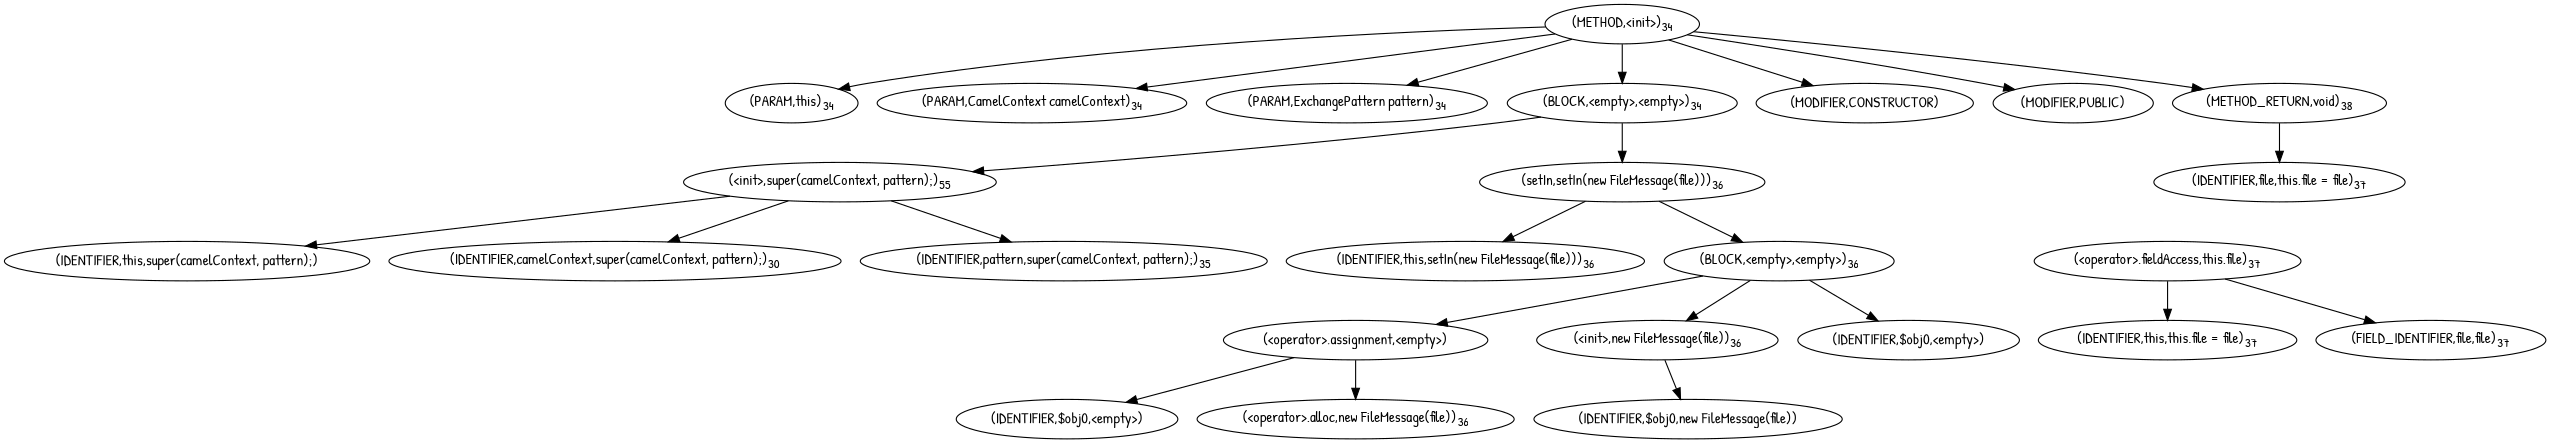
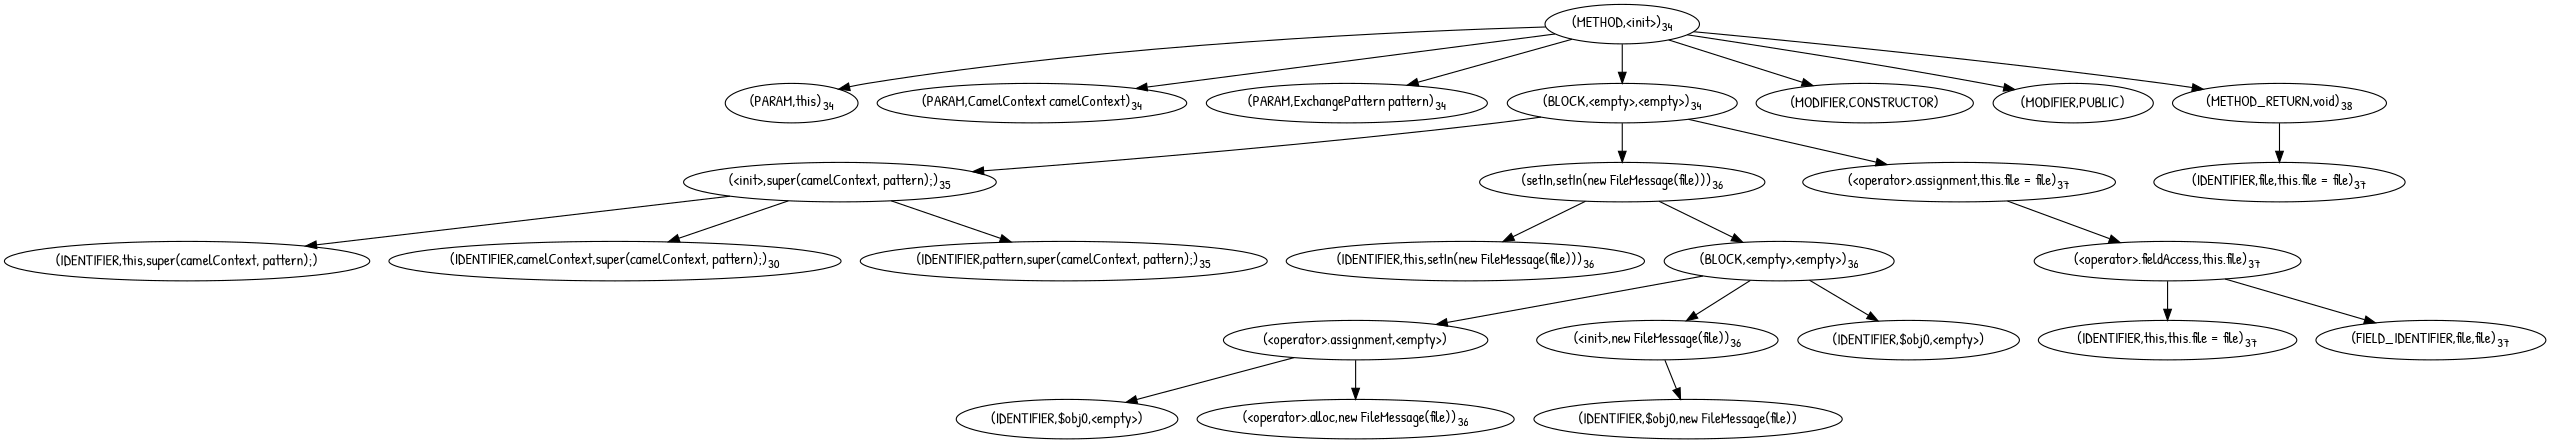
(945, 180) -> (945, 180)
none -> (1959, 182)
